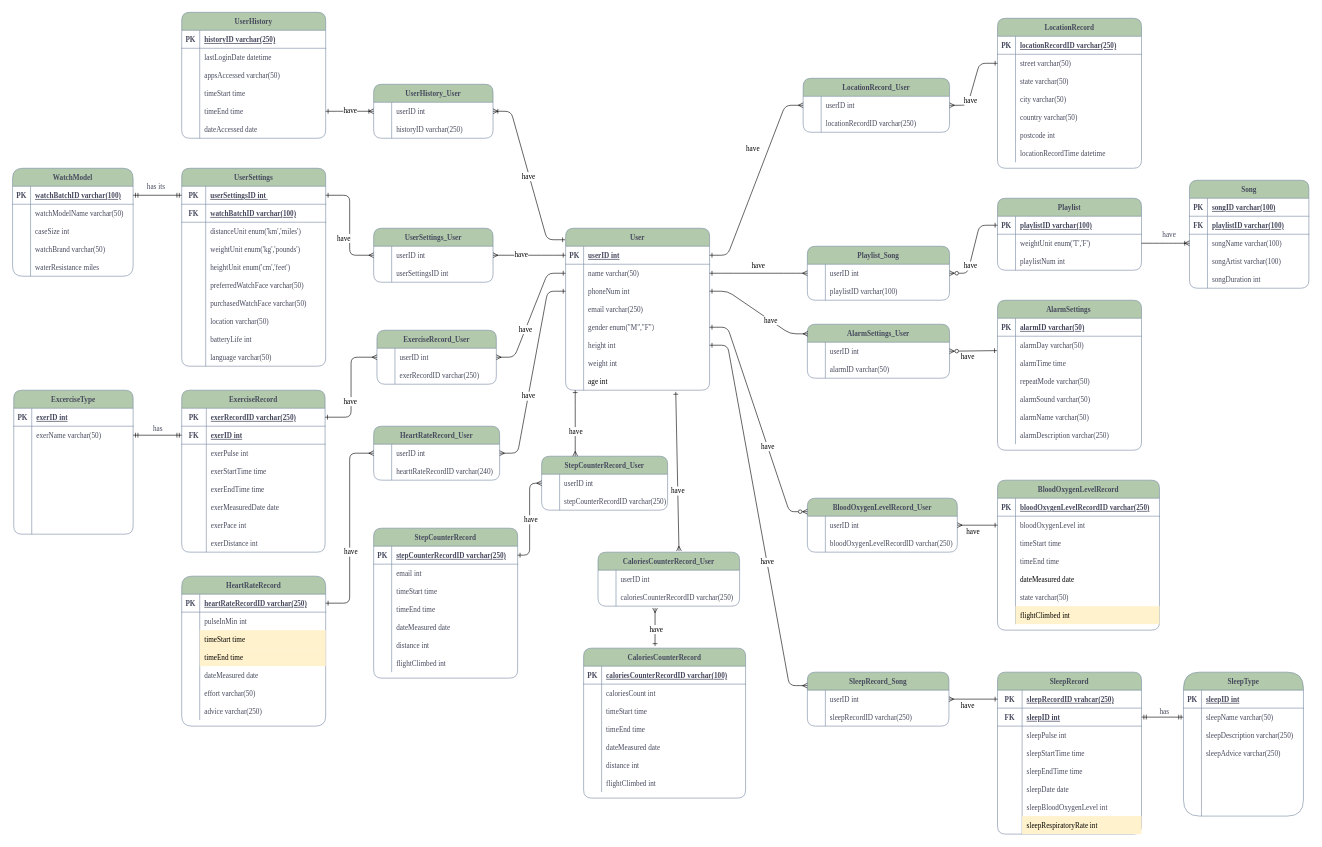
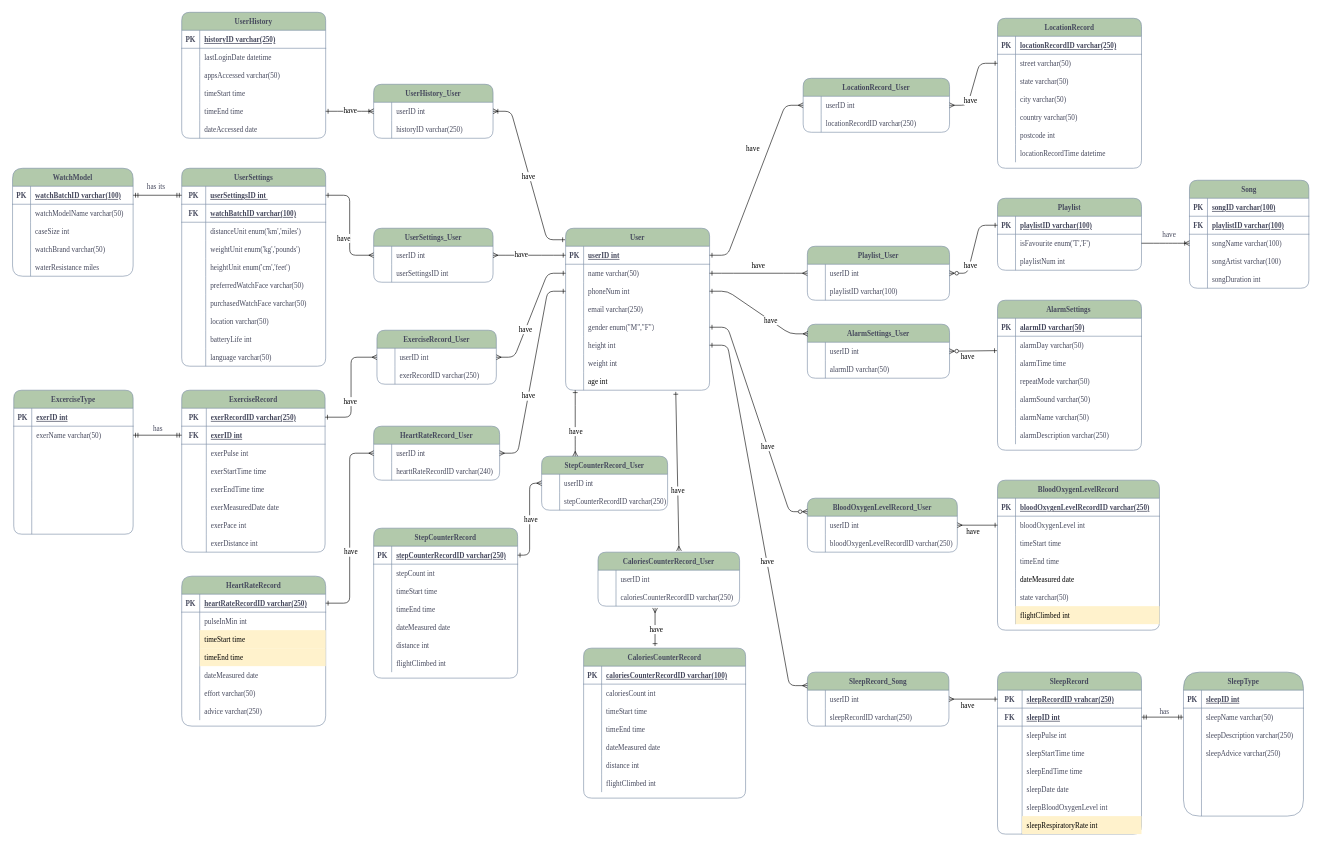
(1061, 244) -> (1063, 244)
(878, 256) -> (878, 256)
(410, 574) -> (420, 574)
